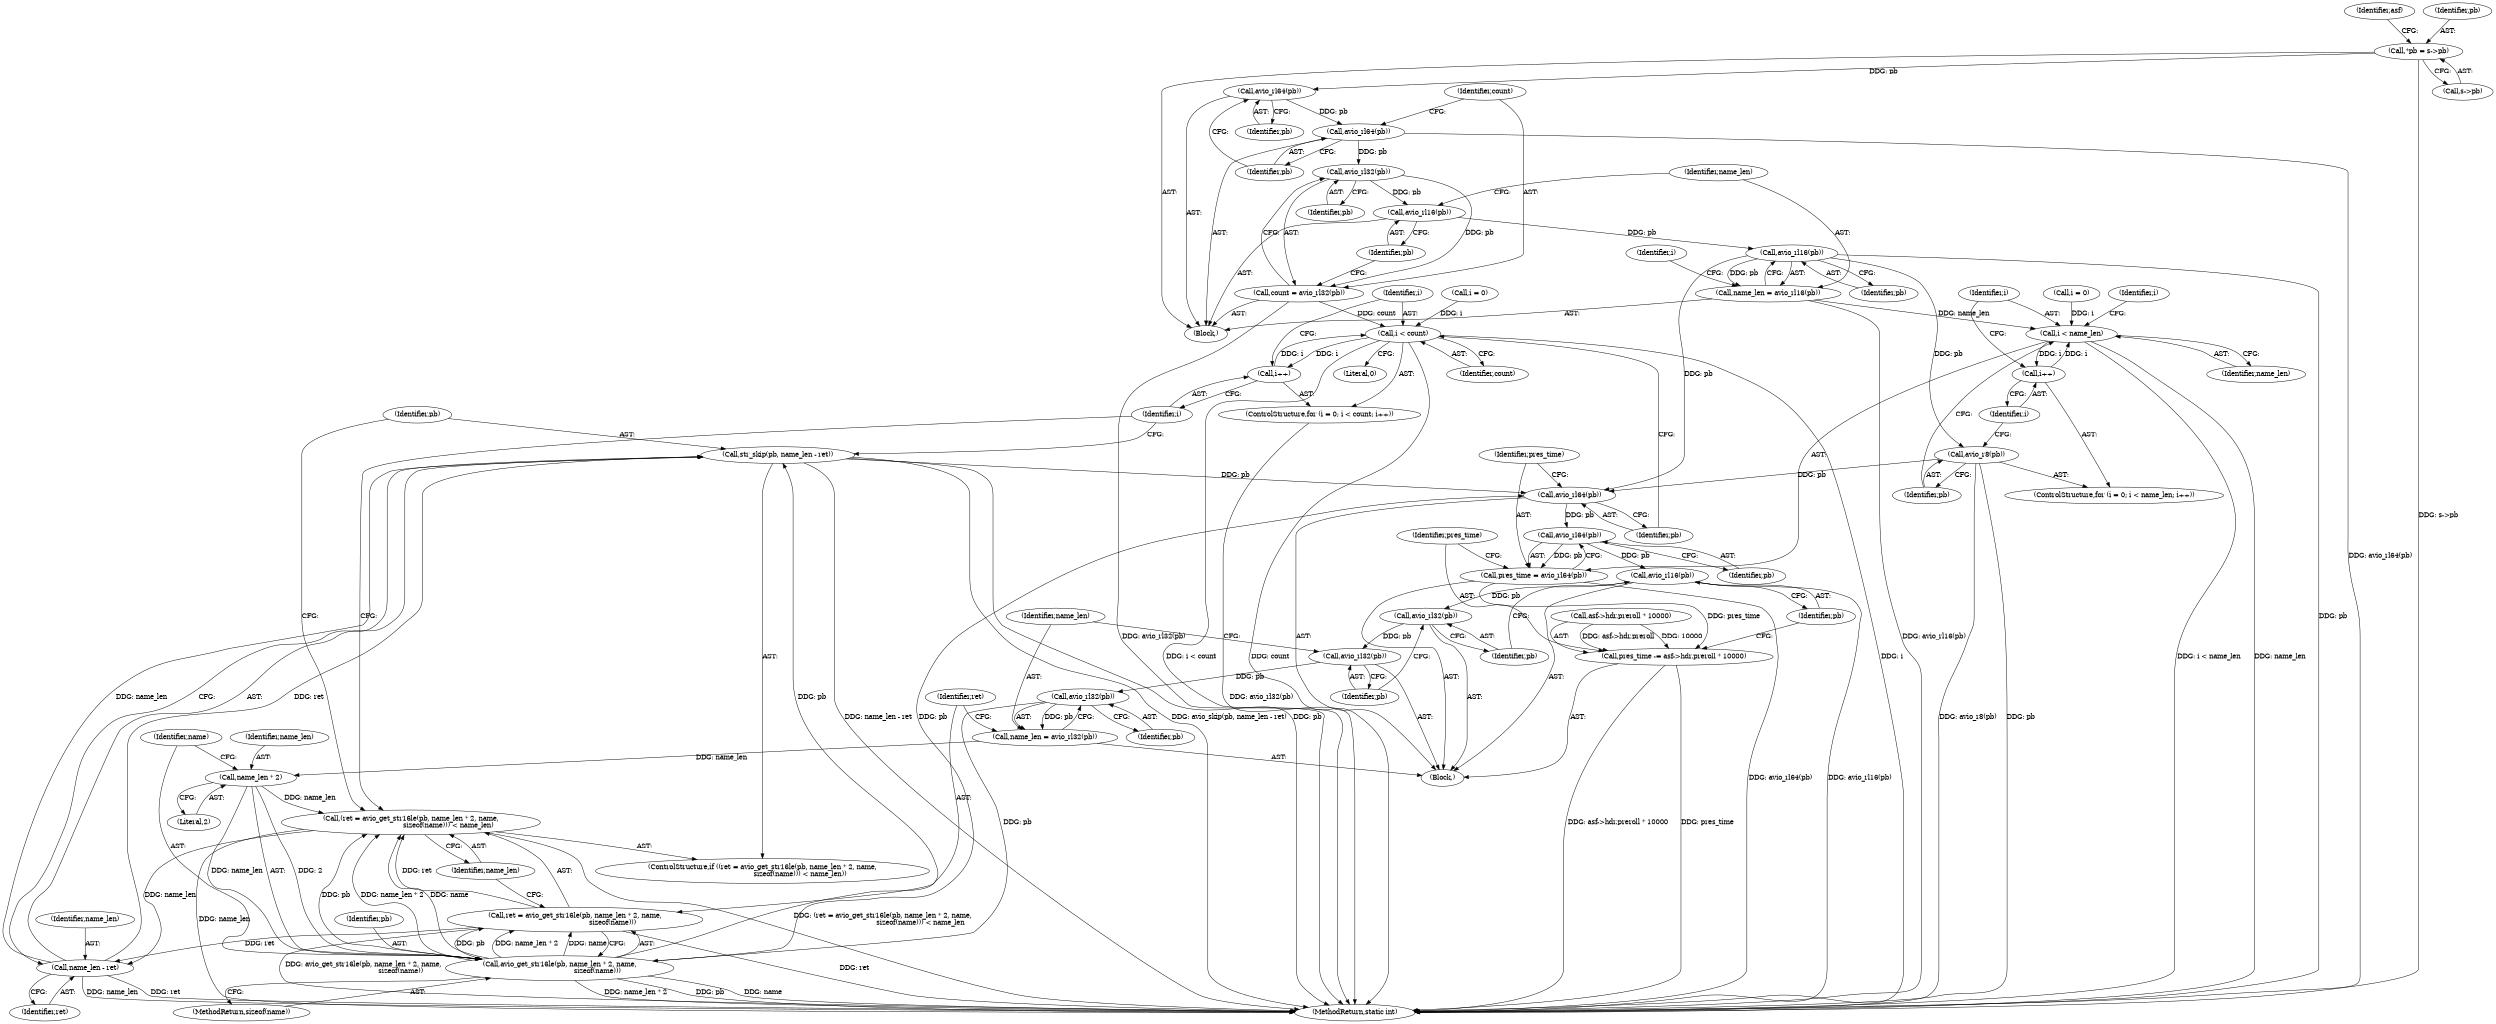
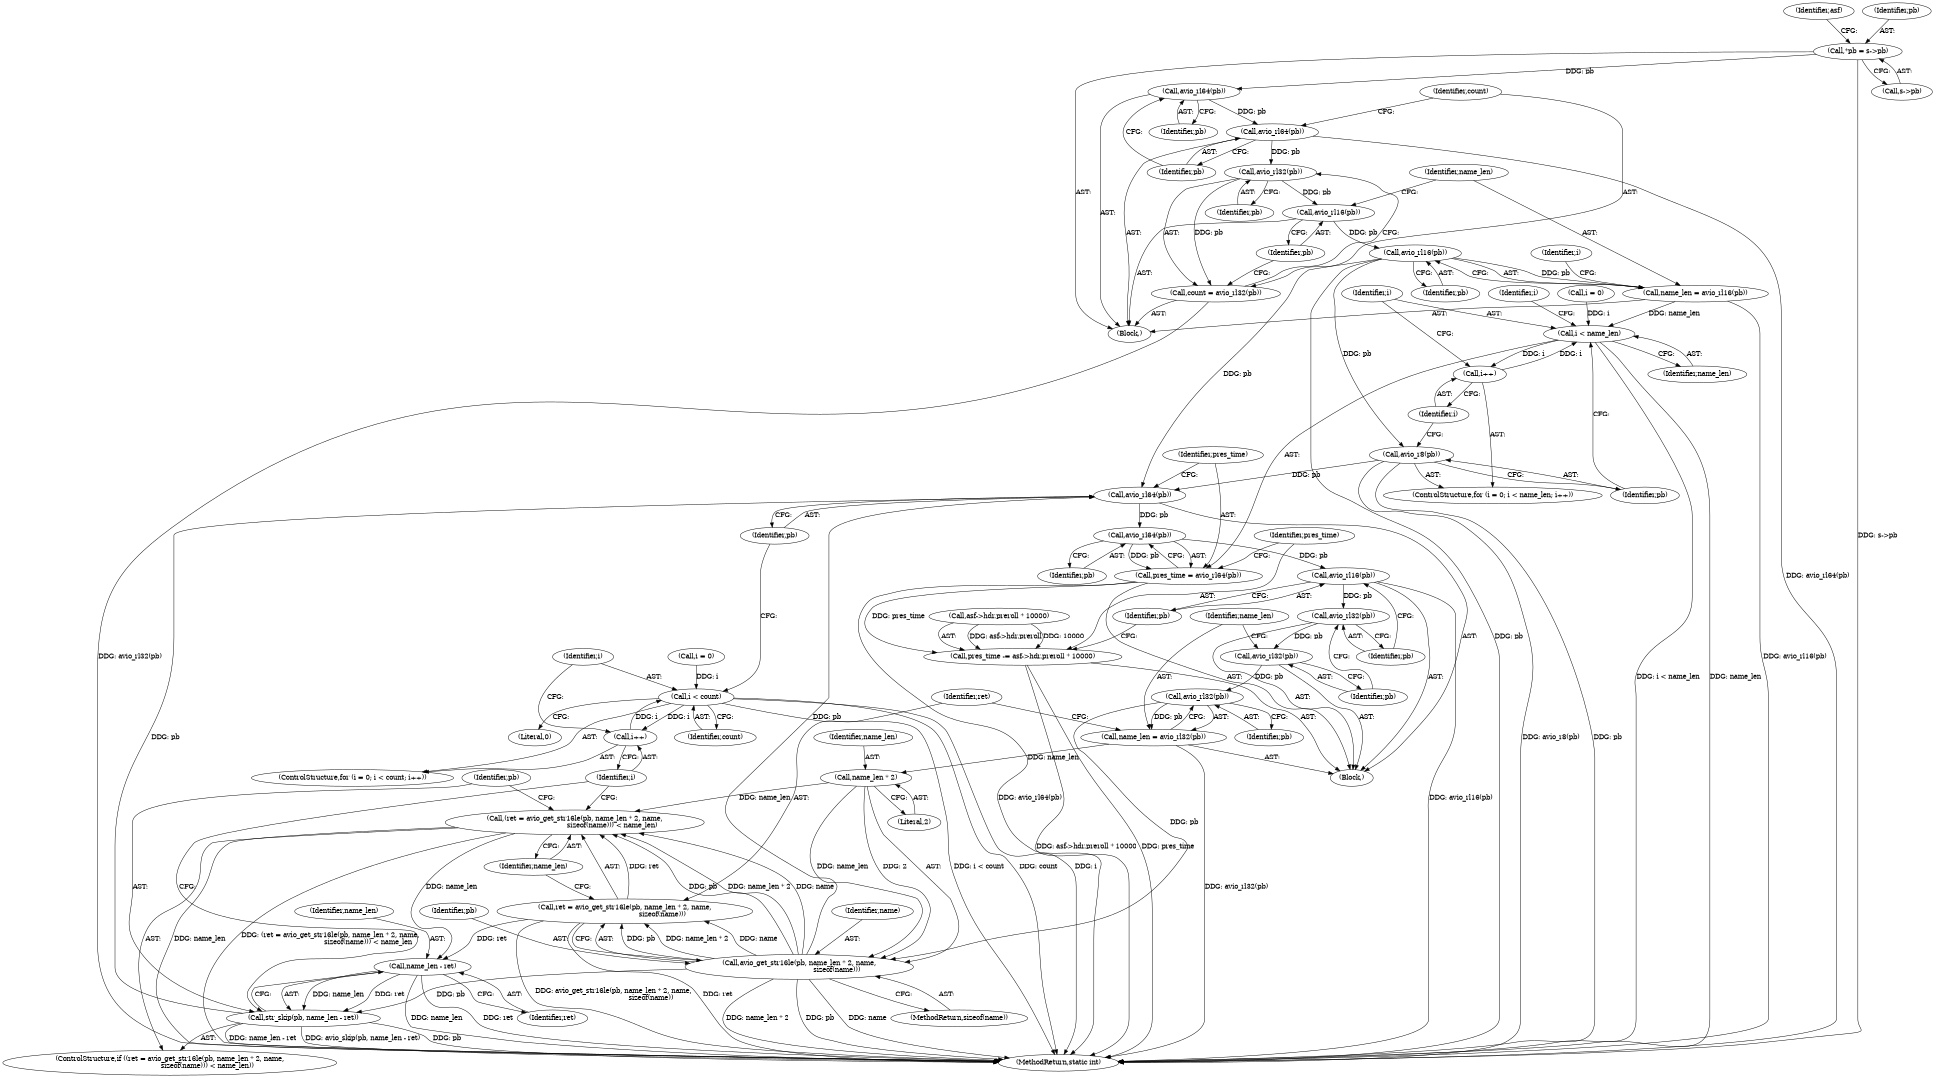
(1350, 313) -> none
(1257, 711) -> (1205, 929)
(214, 757) -> none
